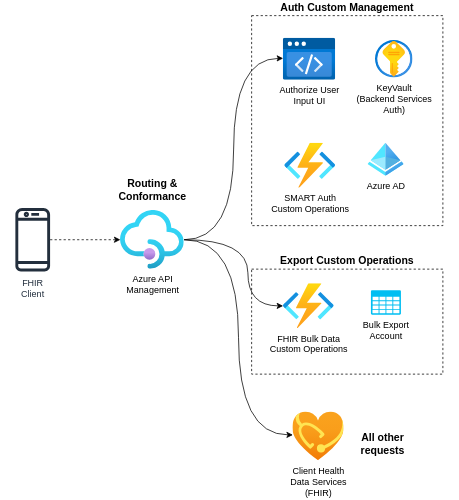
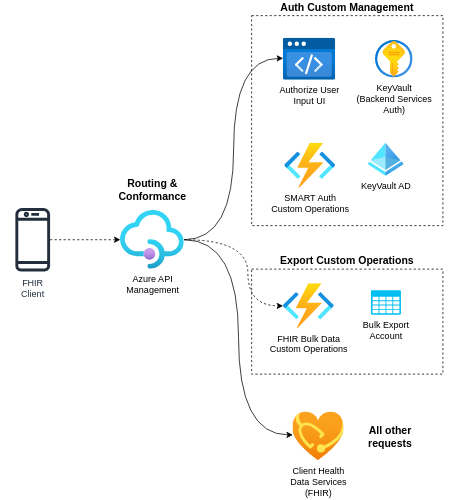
(386, 187) -> (386, 187)
(247, 265) -> (247, 265)
(383, 444) -> (390, 436)
